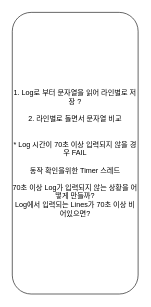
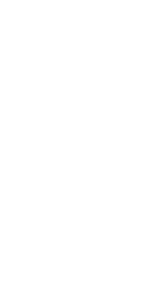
(75, 153) -> none
